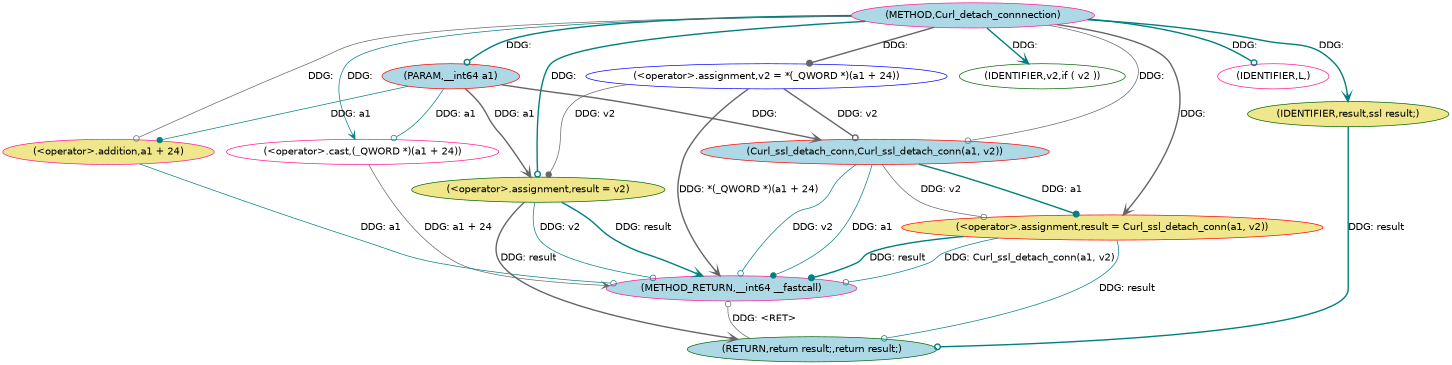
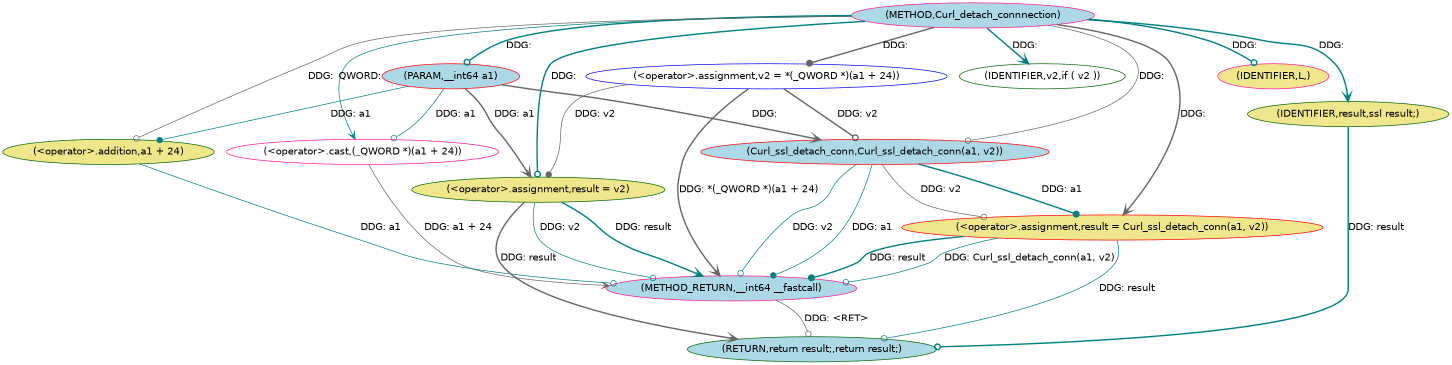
(362, 76) -> (362, 76)
(1273, 76) -> (1273, 76)
(108, 152) -> (108, 152)
(734, 326) -> (795, 312)
